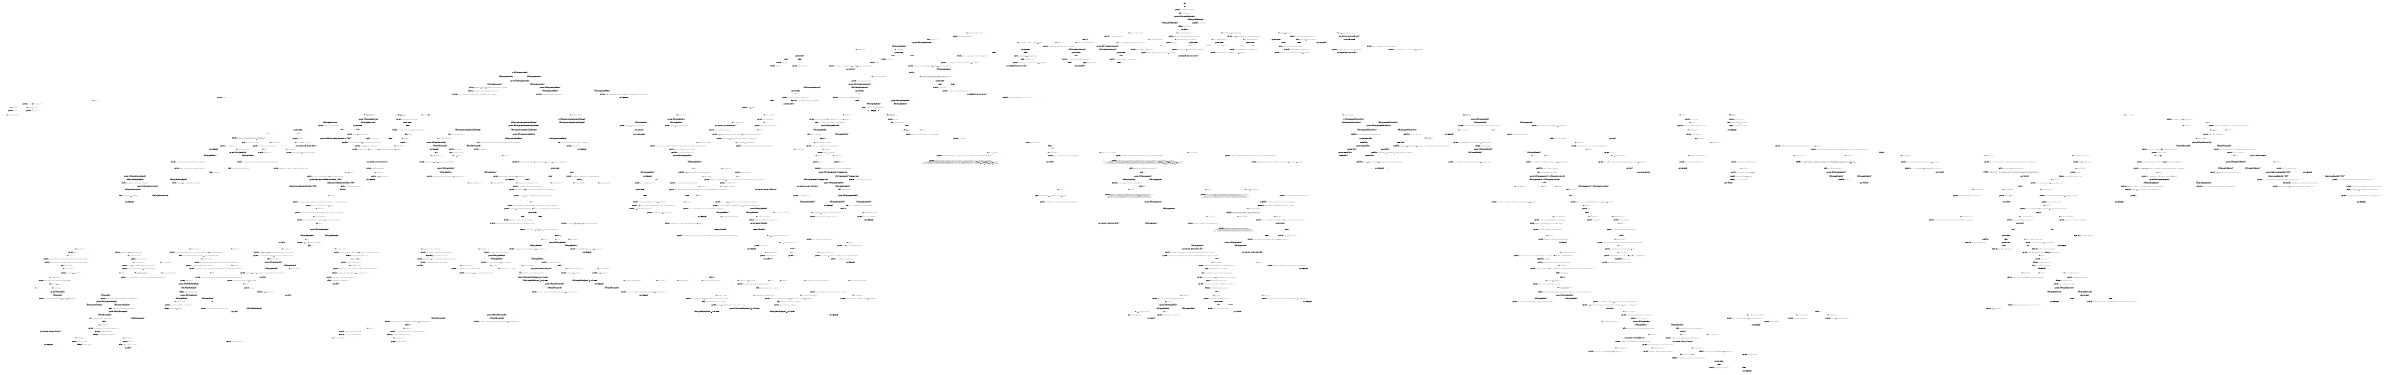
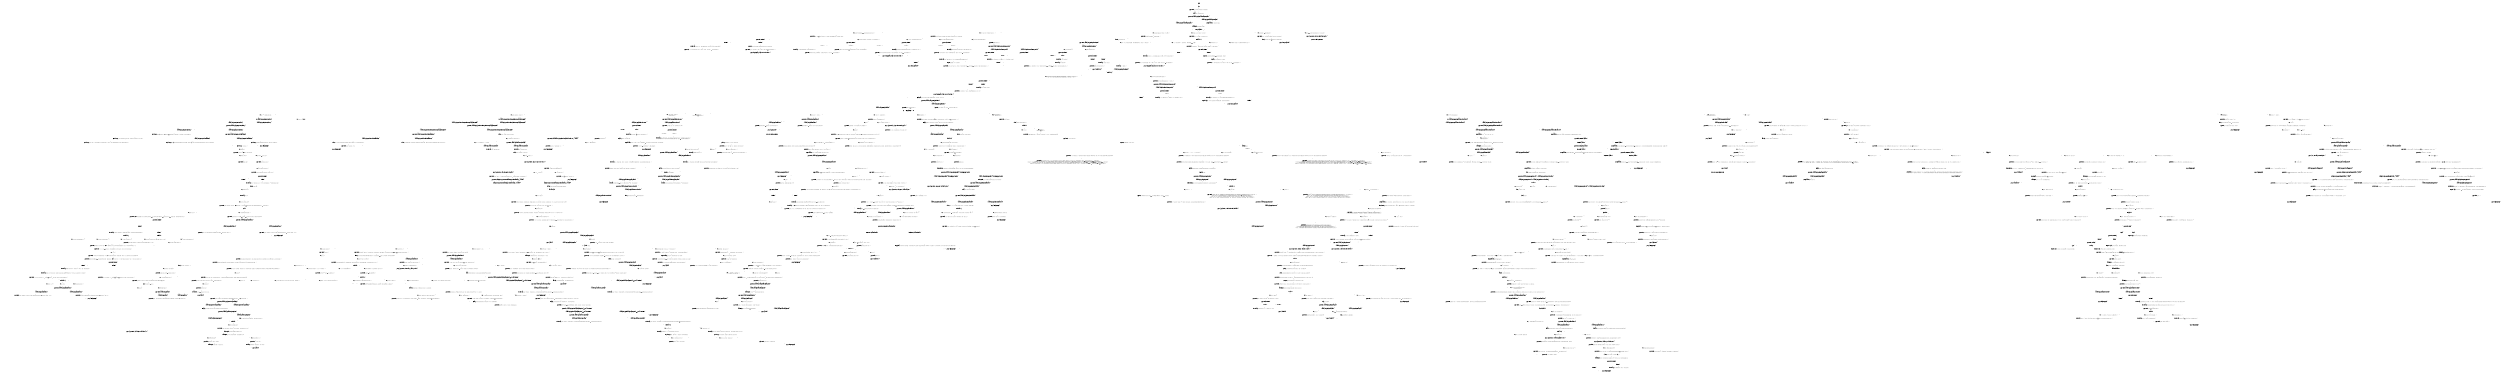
none -> (266, 115)
(1986, 239) -> (2114, 239)
